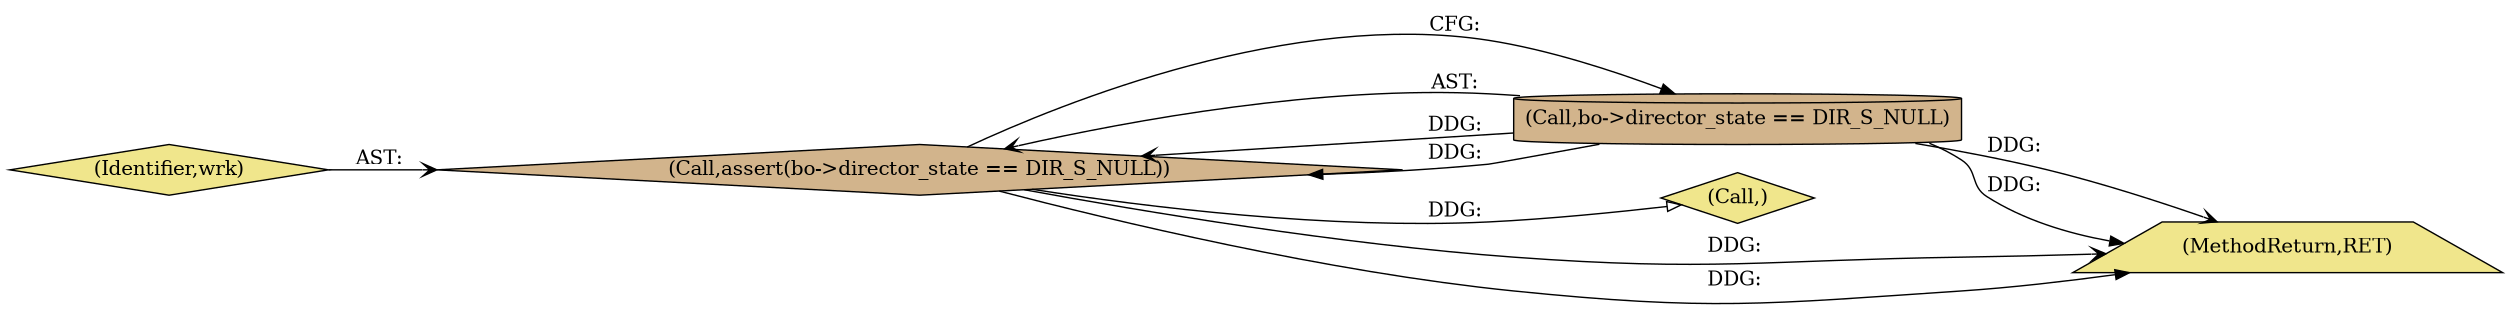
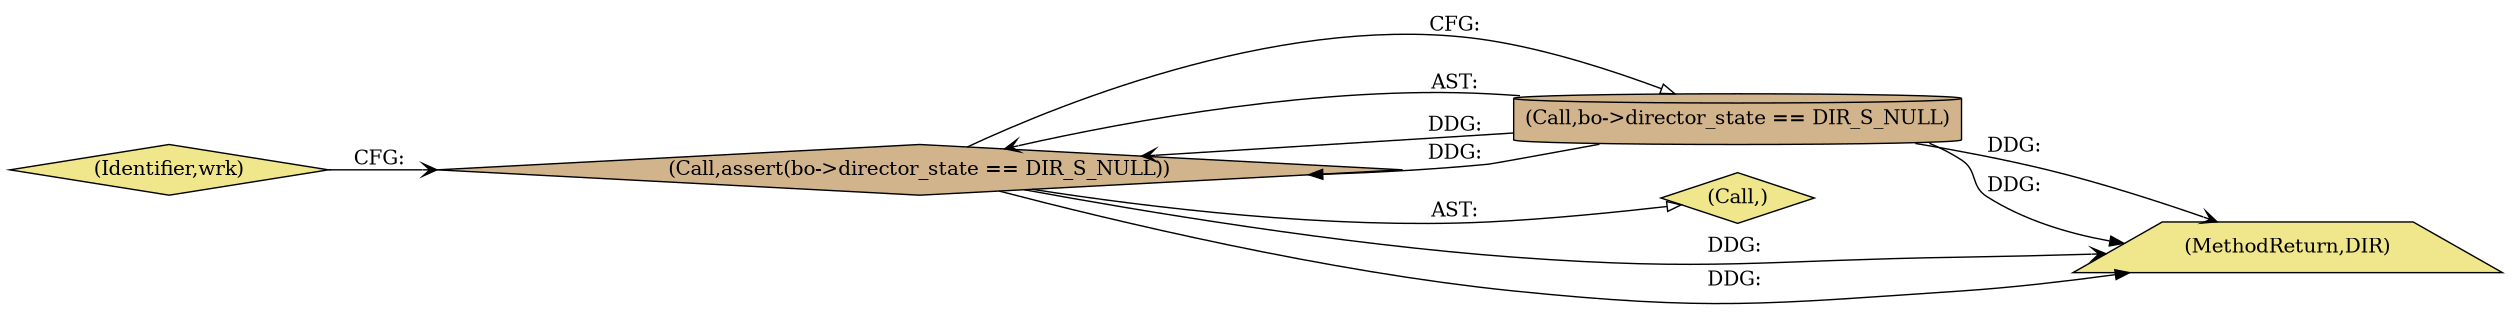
(1310, 42) -> (1310, 42)
(383, 159) -> (383, 159)
(1458, 211) -> (1458, 211)
(2288, 247) -> (2288, 247)
